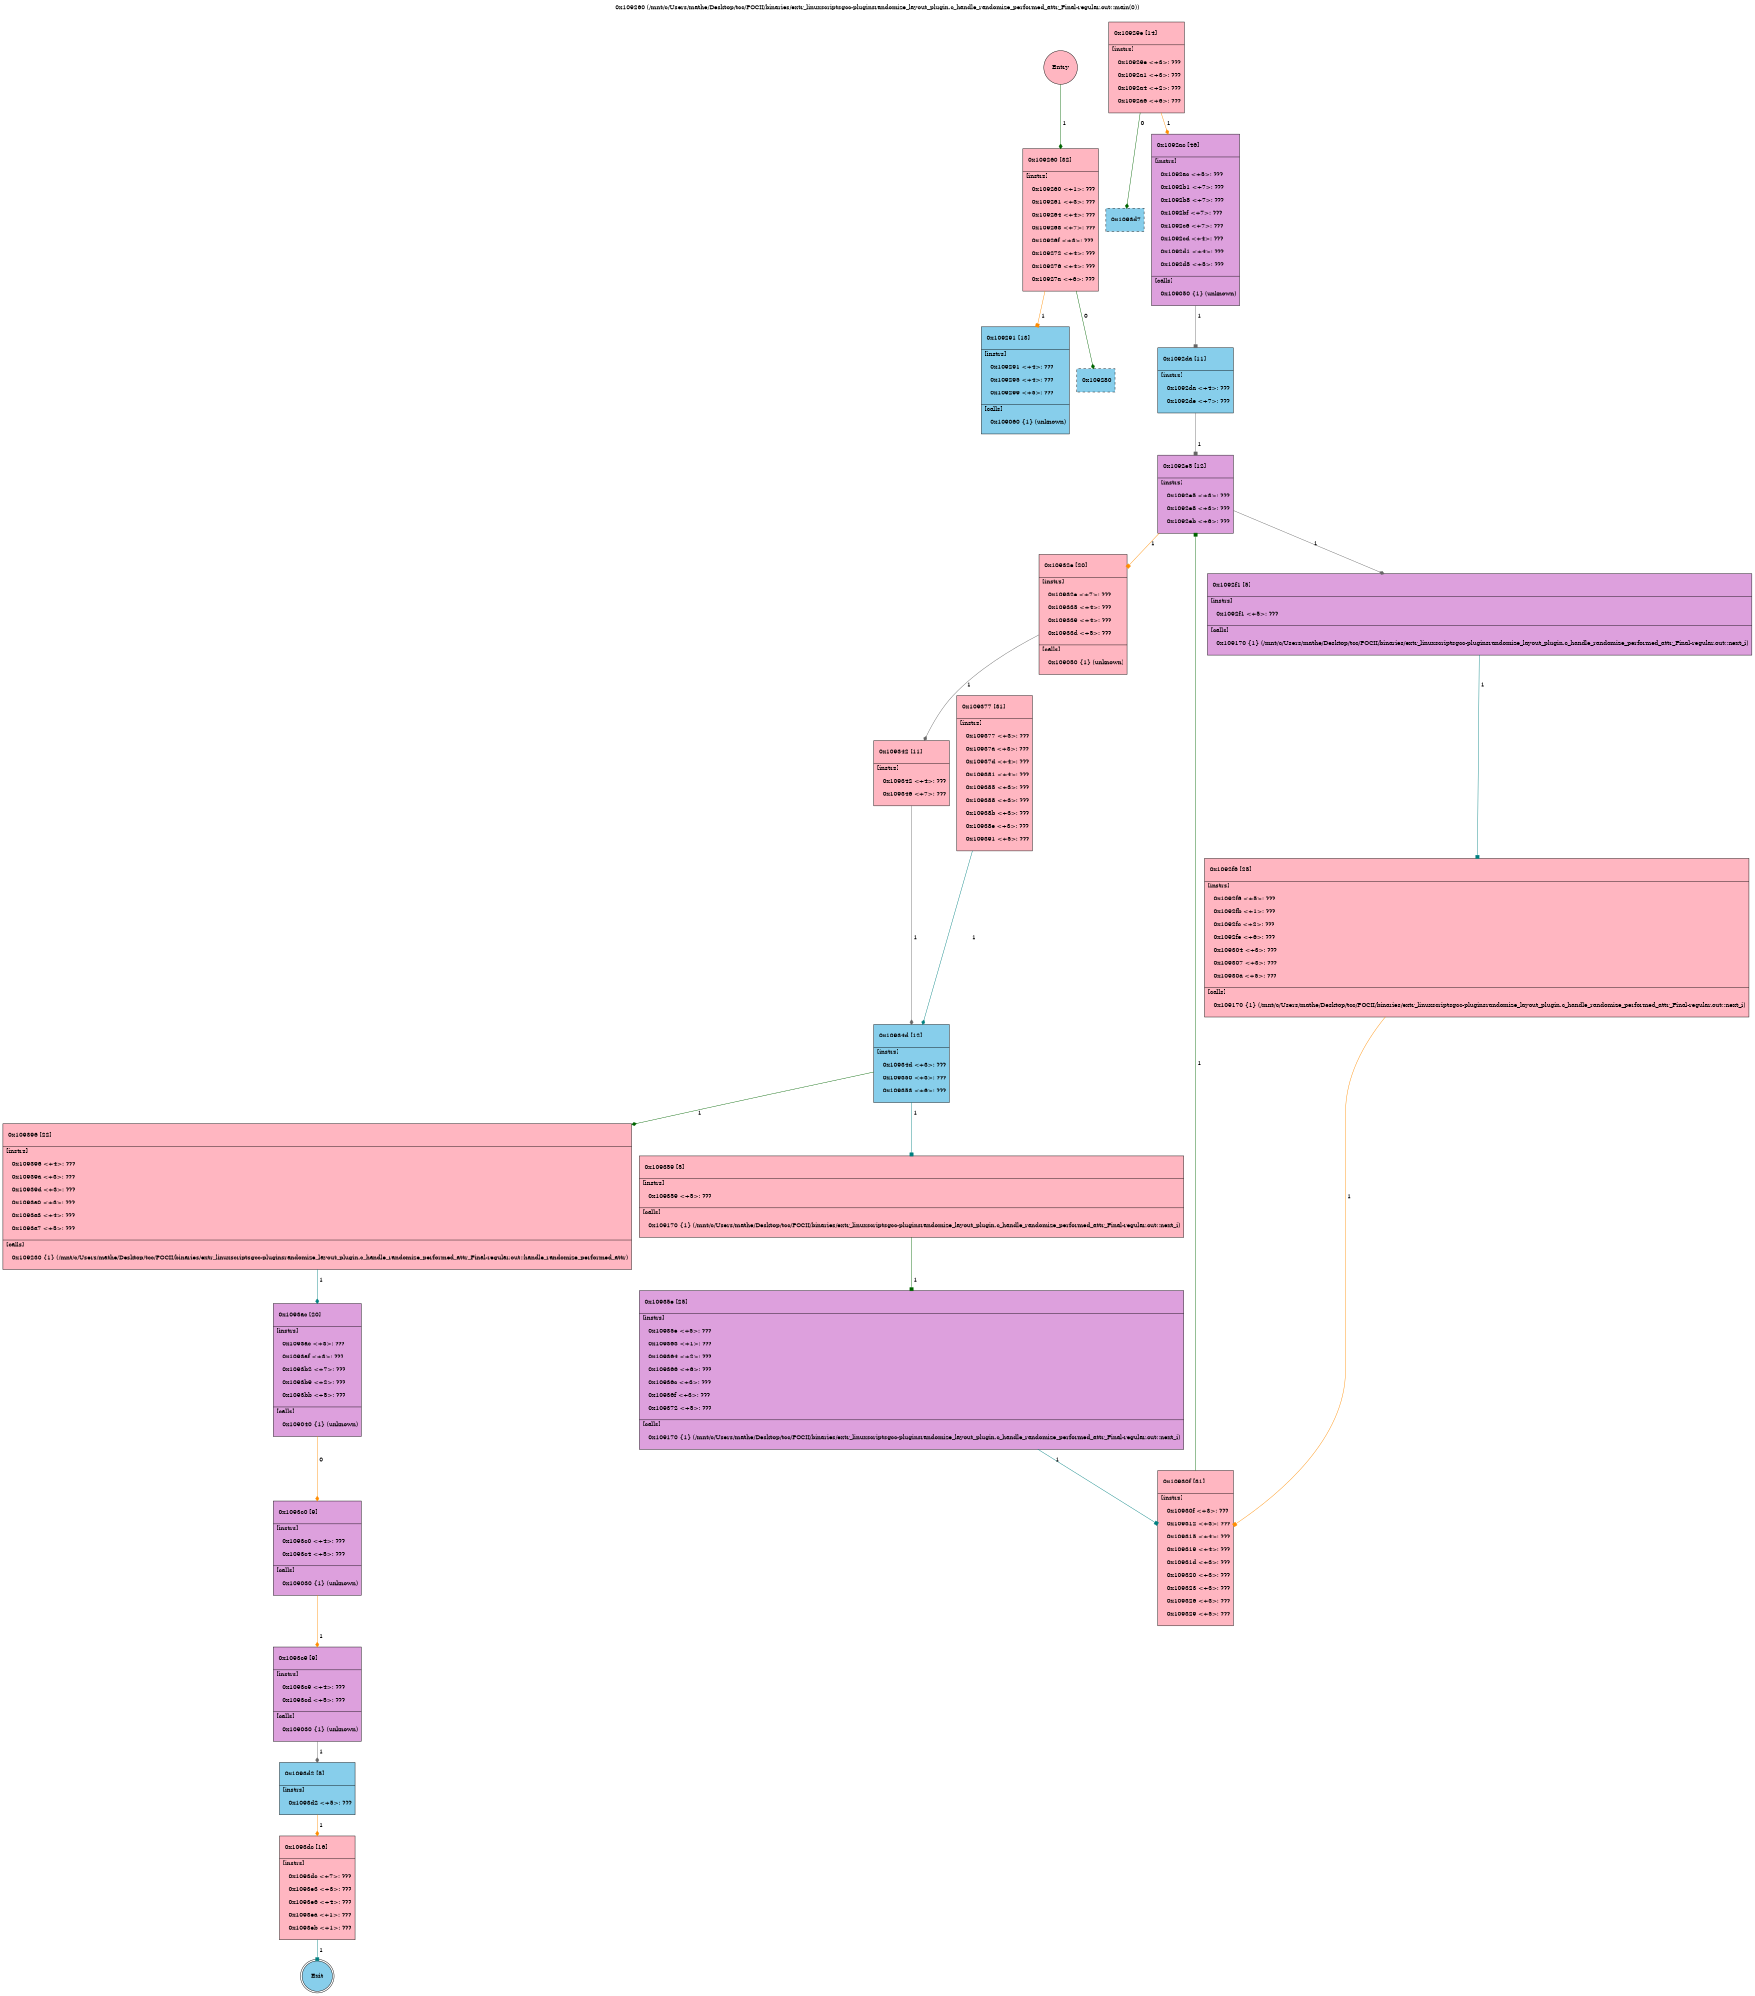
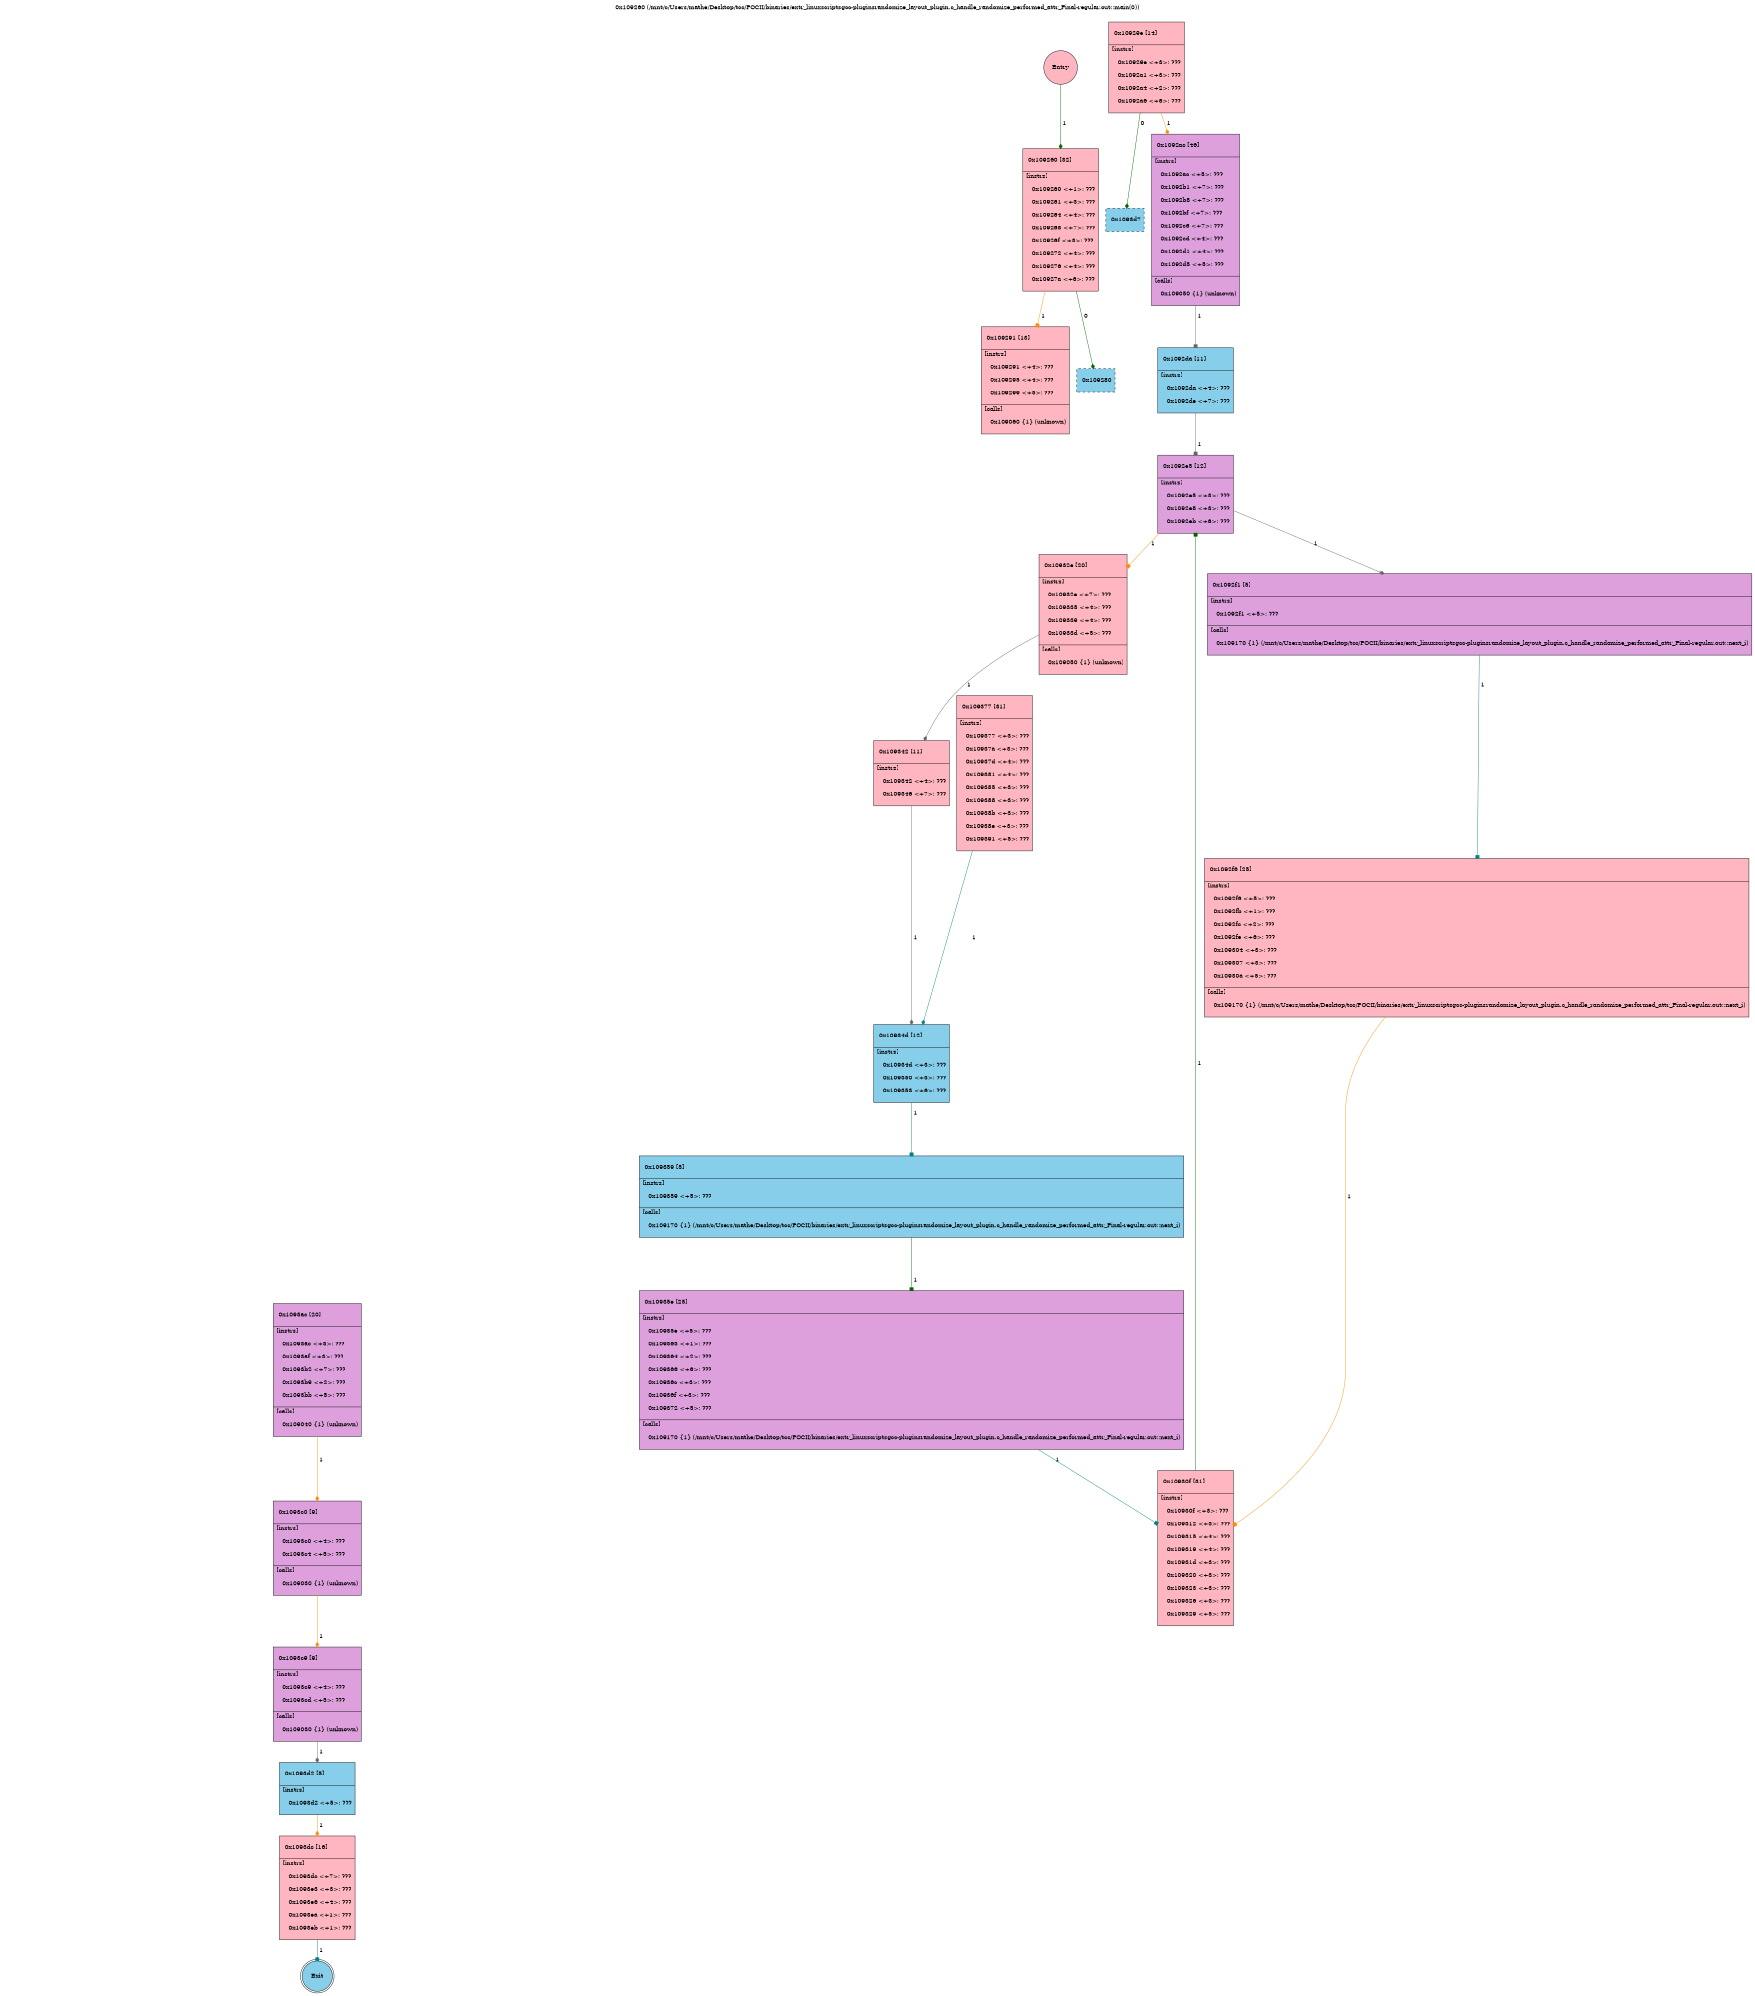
(1025, 380) -> (1025, 380)
(317, 1197) -> none
(912, 1197) -> (912, 1197)
(320, 1460) -> (320, 1460)
